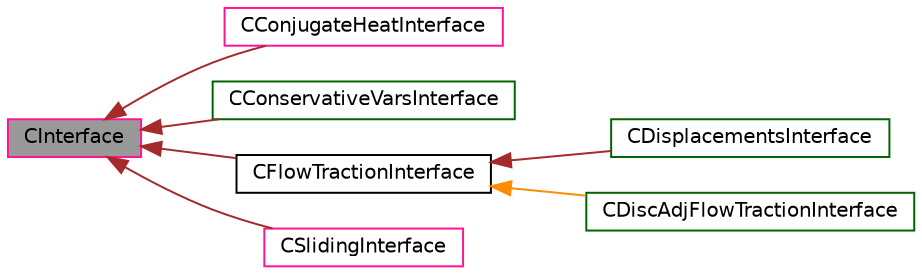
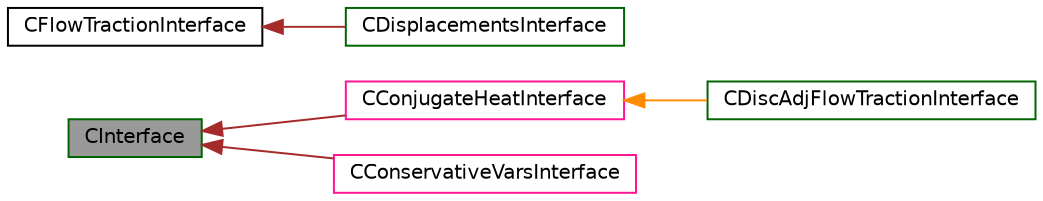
(364, 100) -> (485, 174)
(75, 138) -> (135, 138)
(199, 153) -> none
(548, 192) -> (676, 100)
(364, 247) -> none
